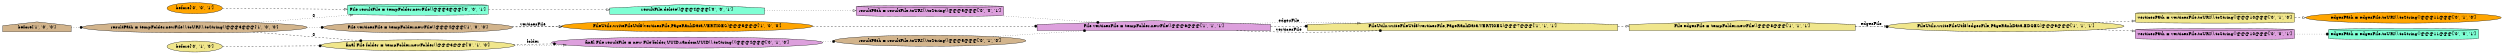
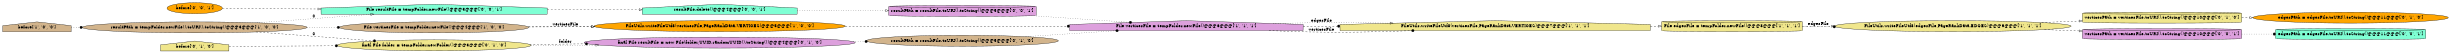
(418, 10) -> (434, 10)
(1742, 26) -> (1732, 26)
(195, 47) -> (195, 47)
